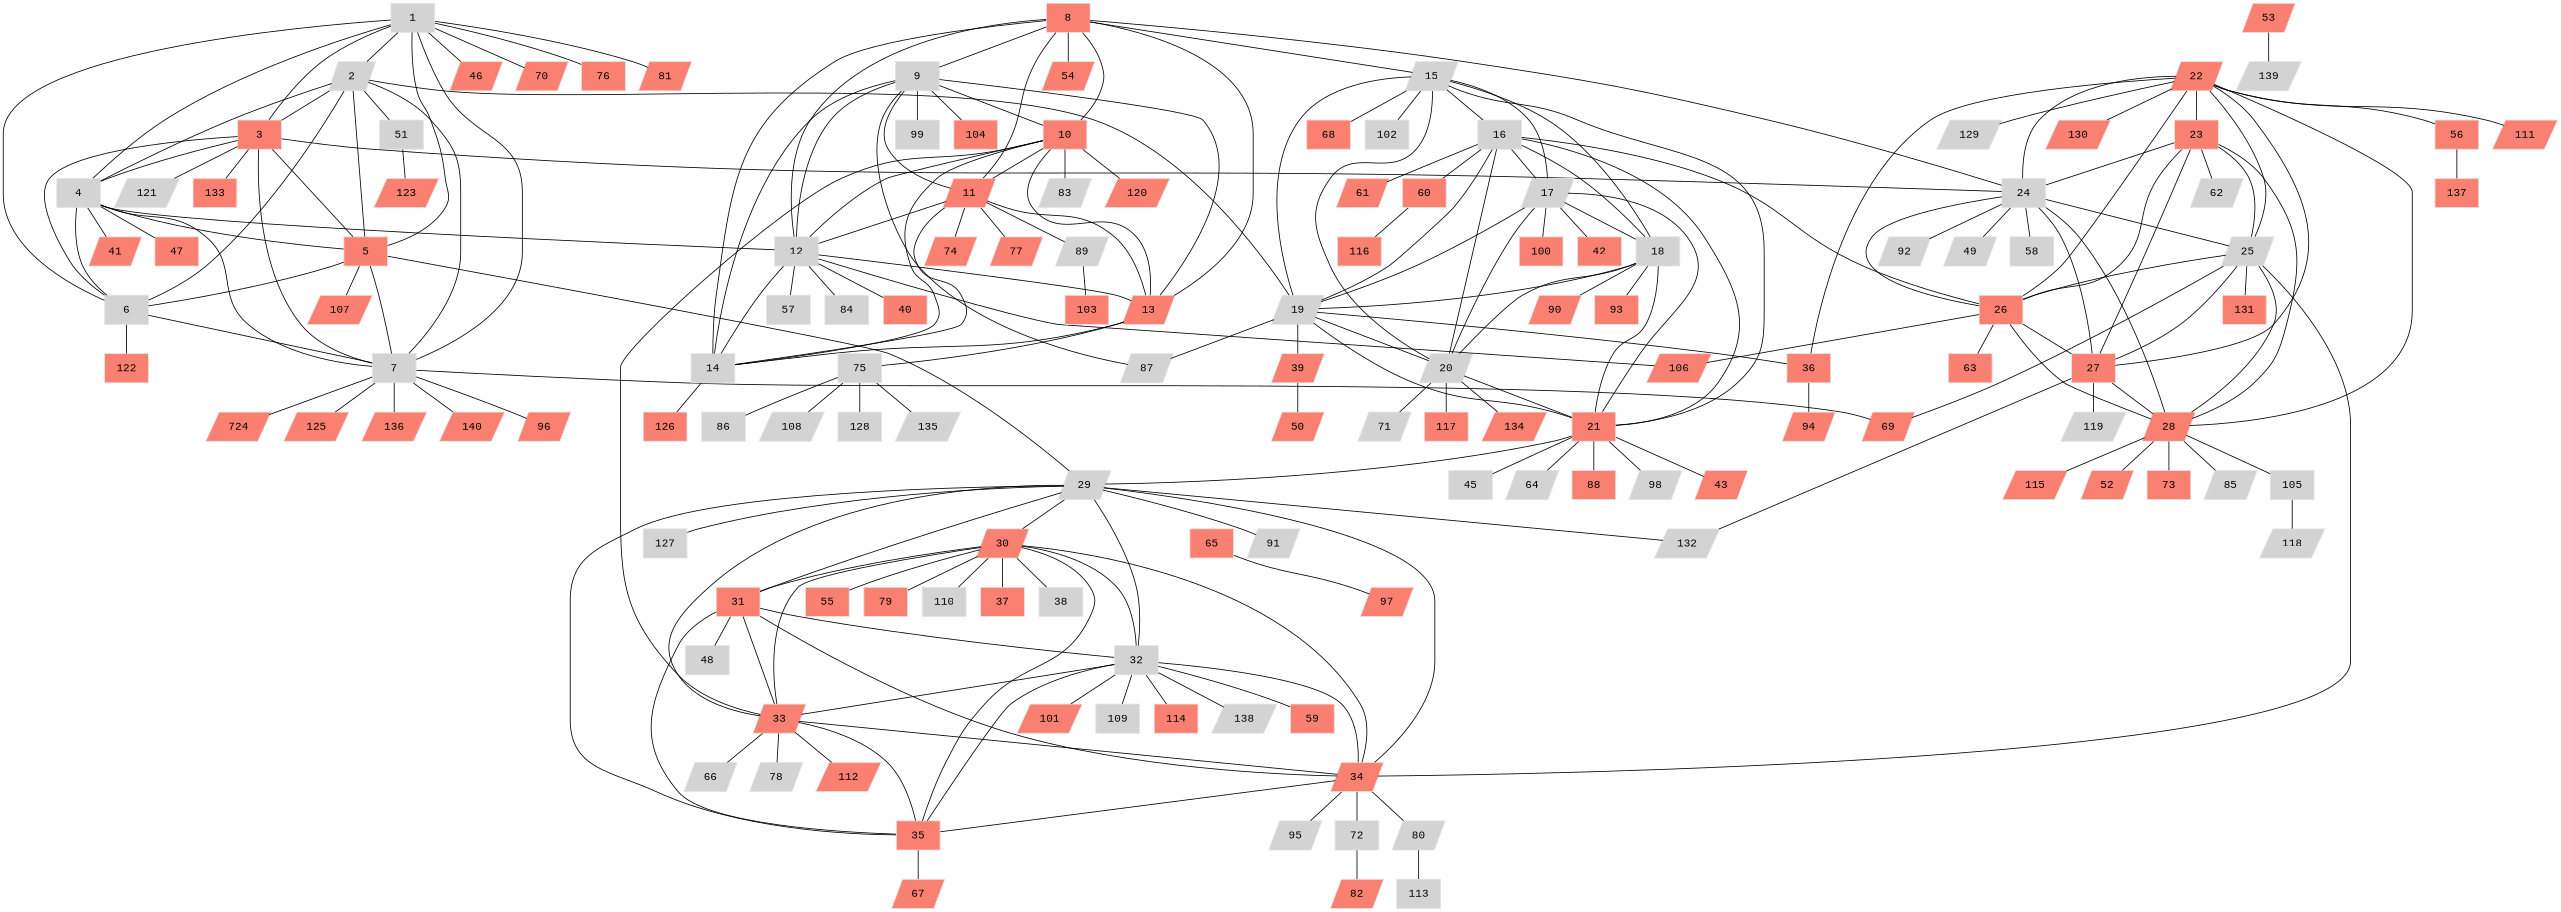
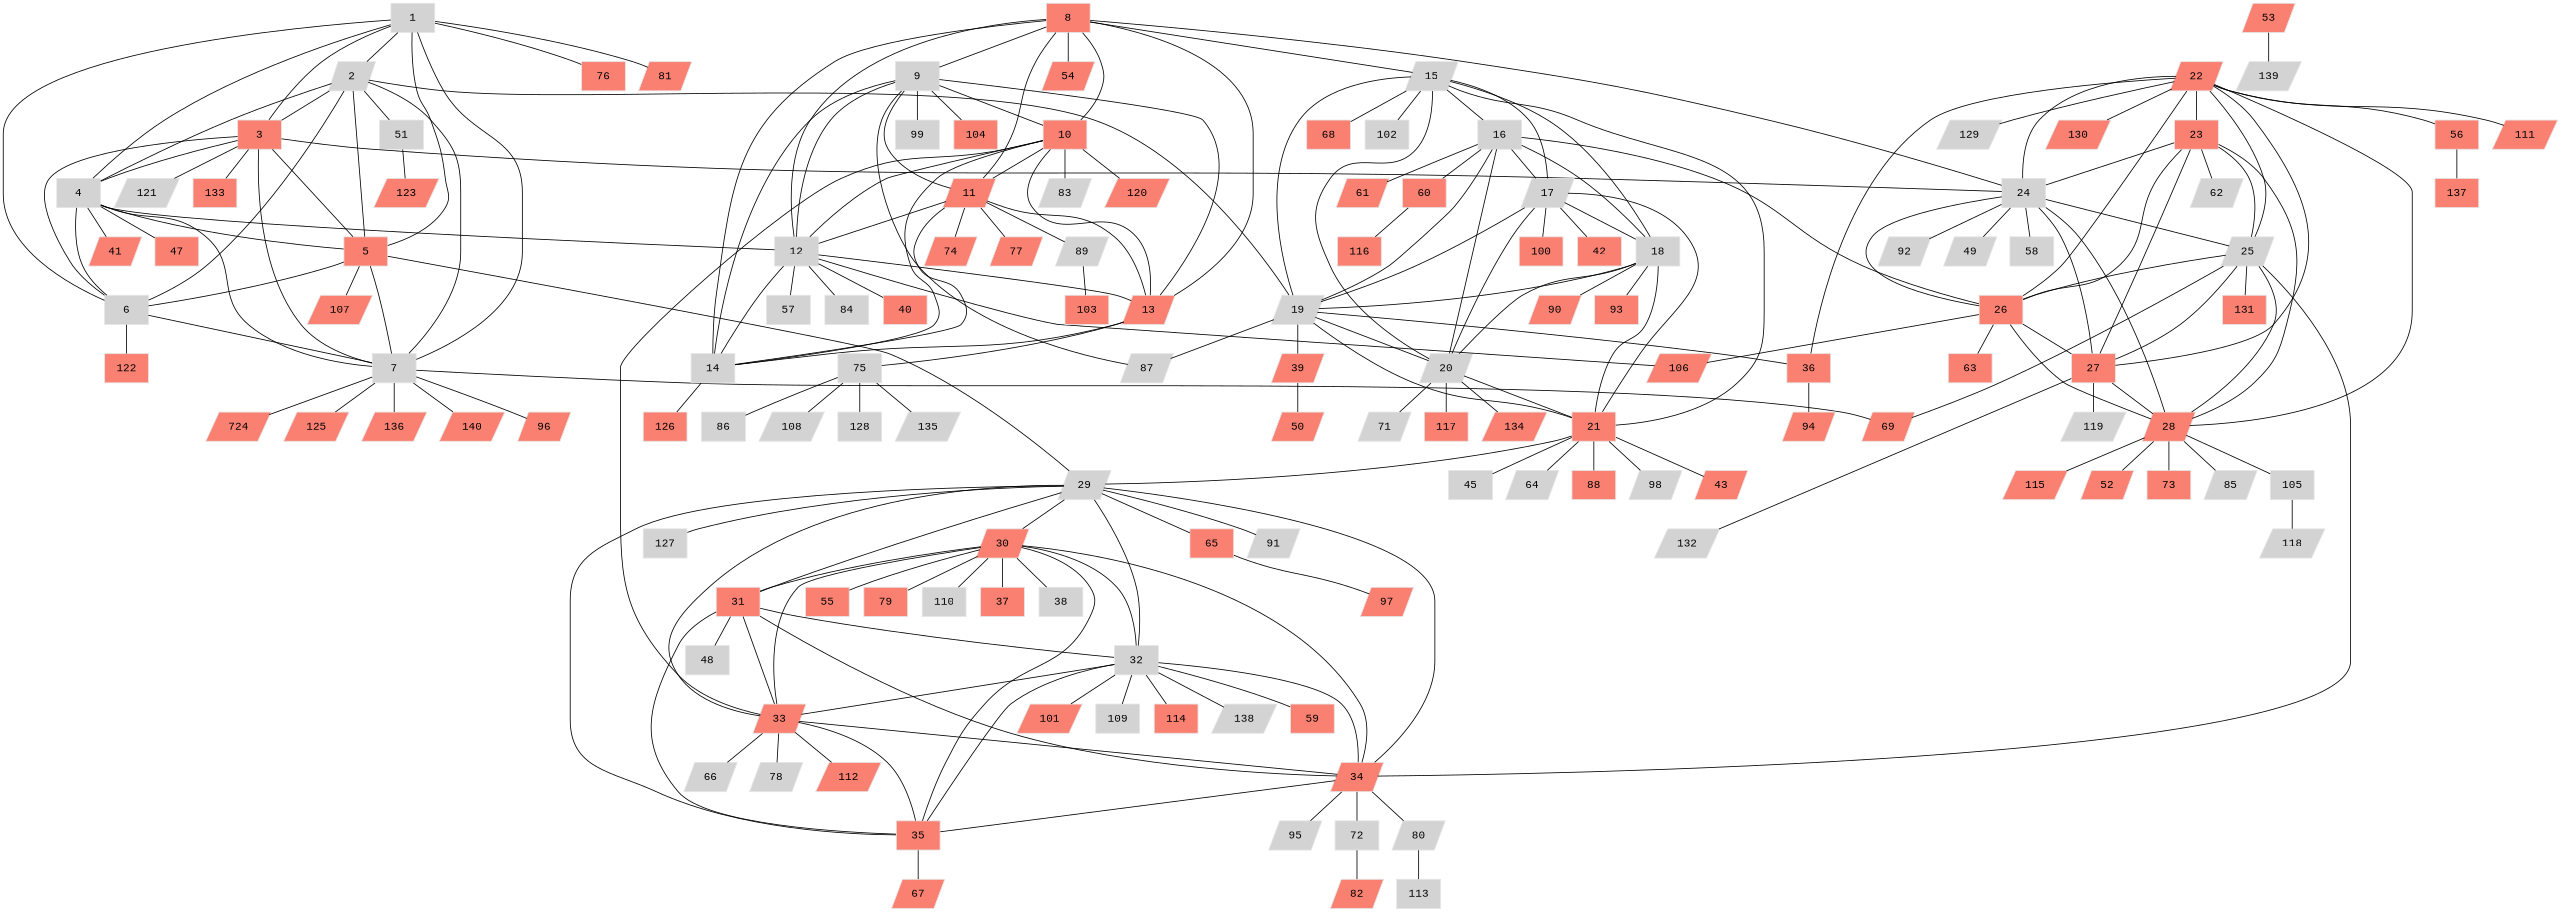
(476, 76) -> none
(542, 76) -> none
(1720, 263) -> none
(1383, 514) -> (1146, 513)
